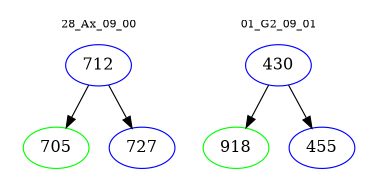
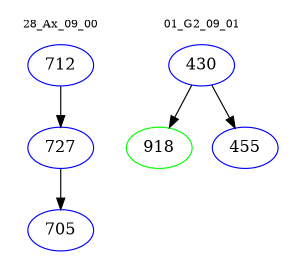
(80, 101) -> (61, 183)
(56, 148) -> (61, 230)
